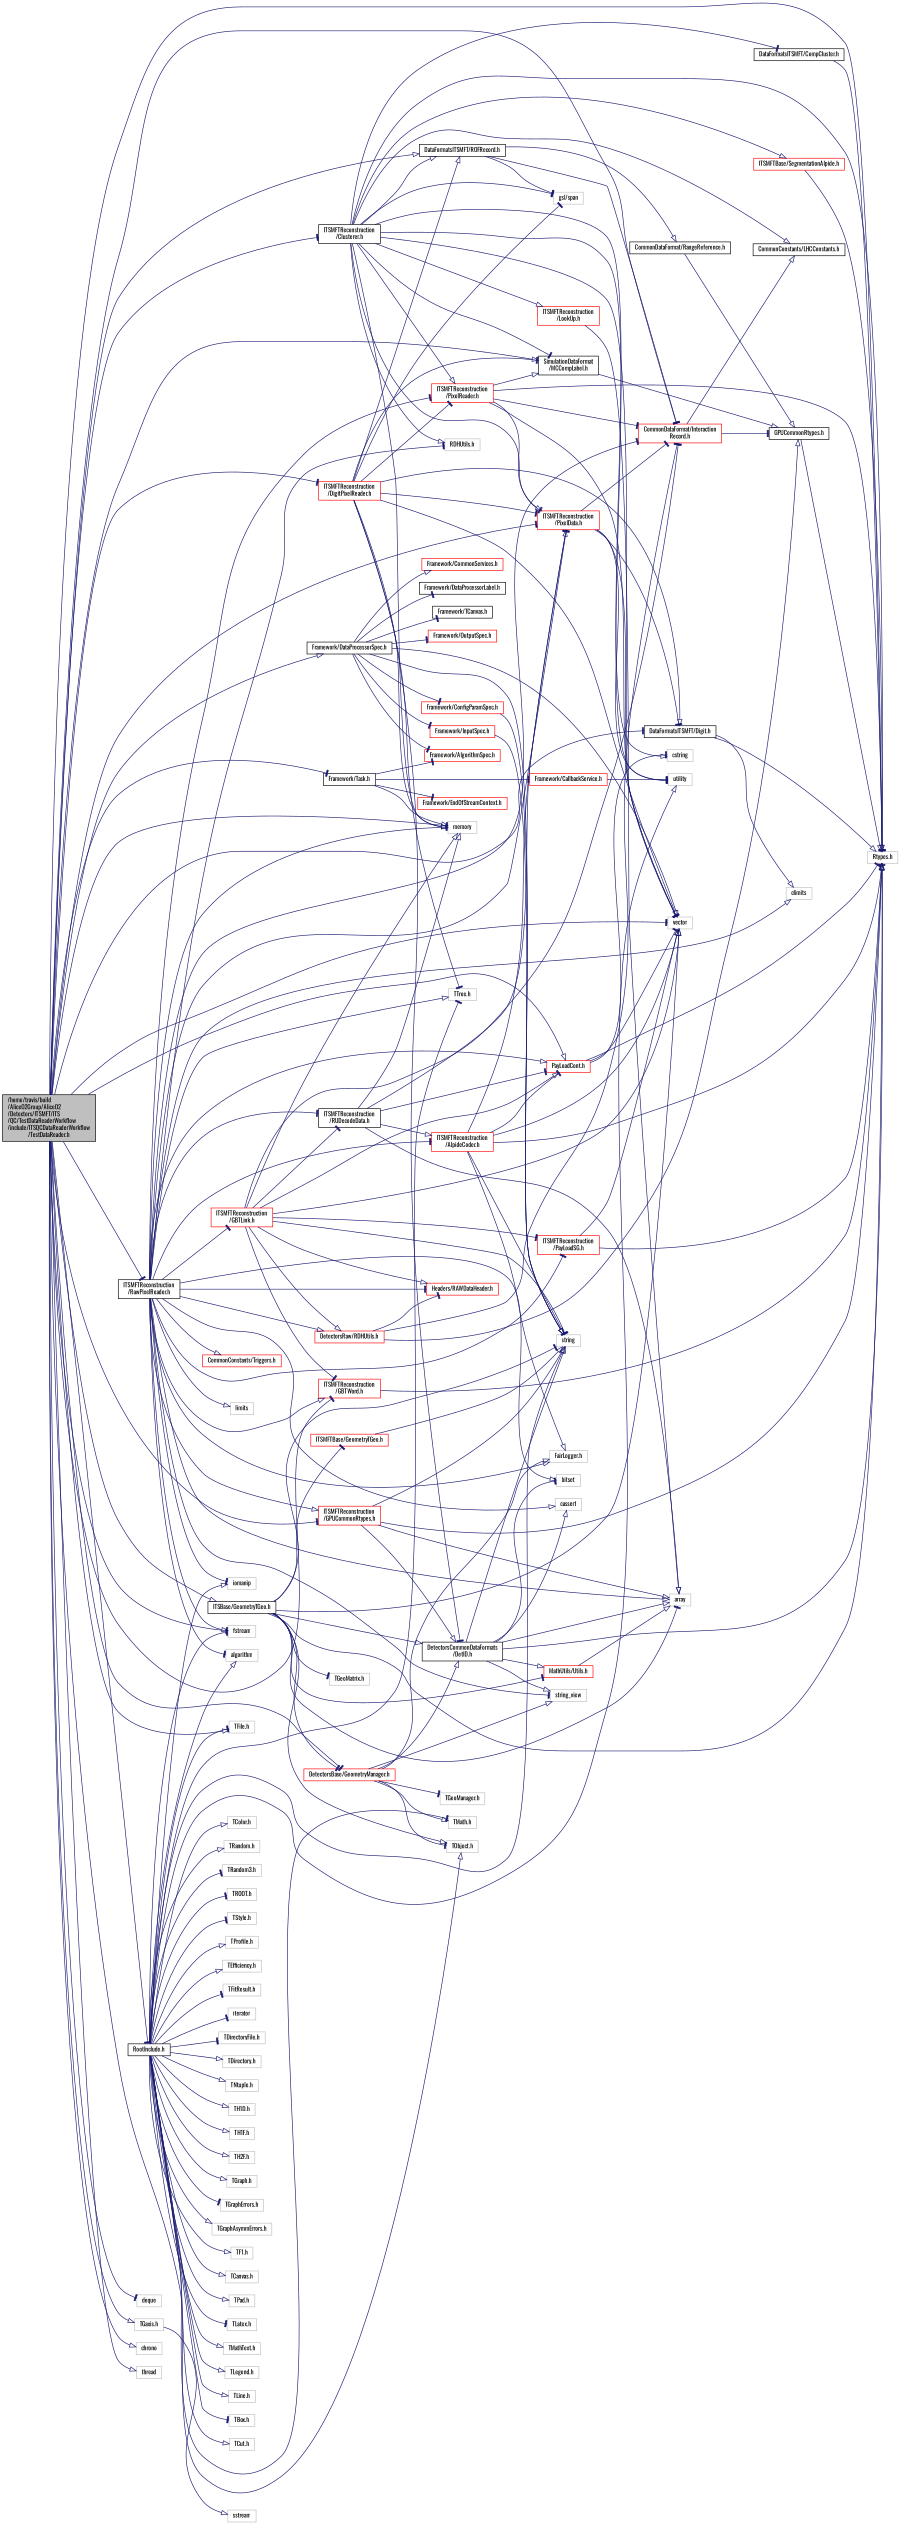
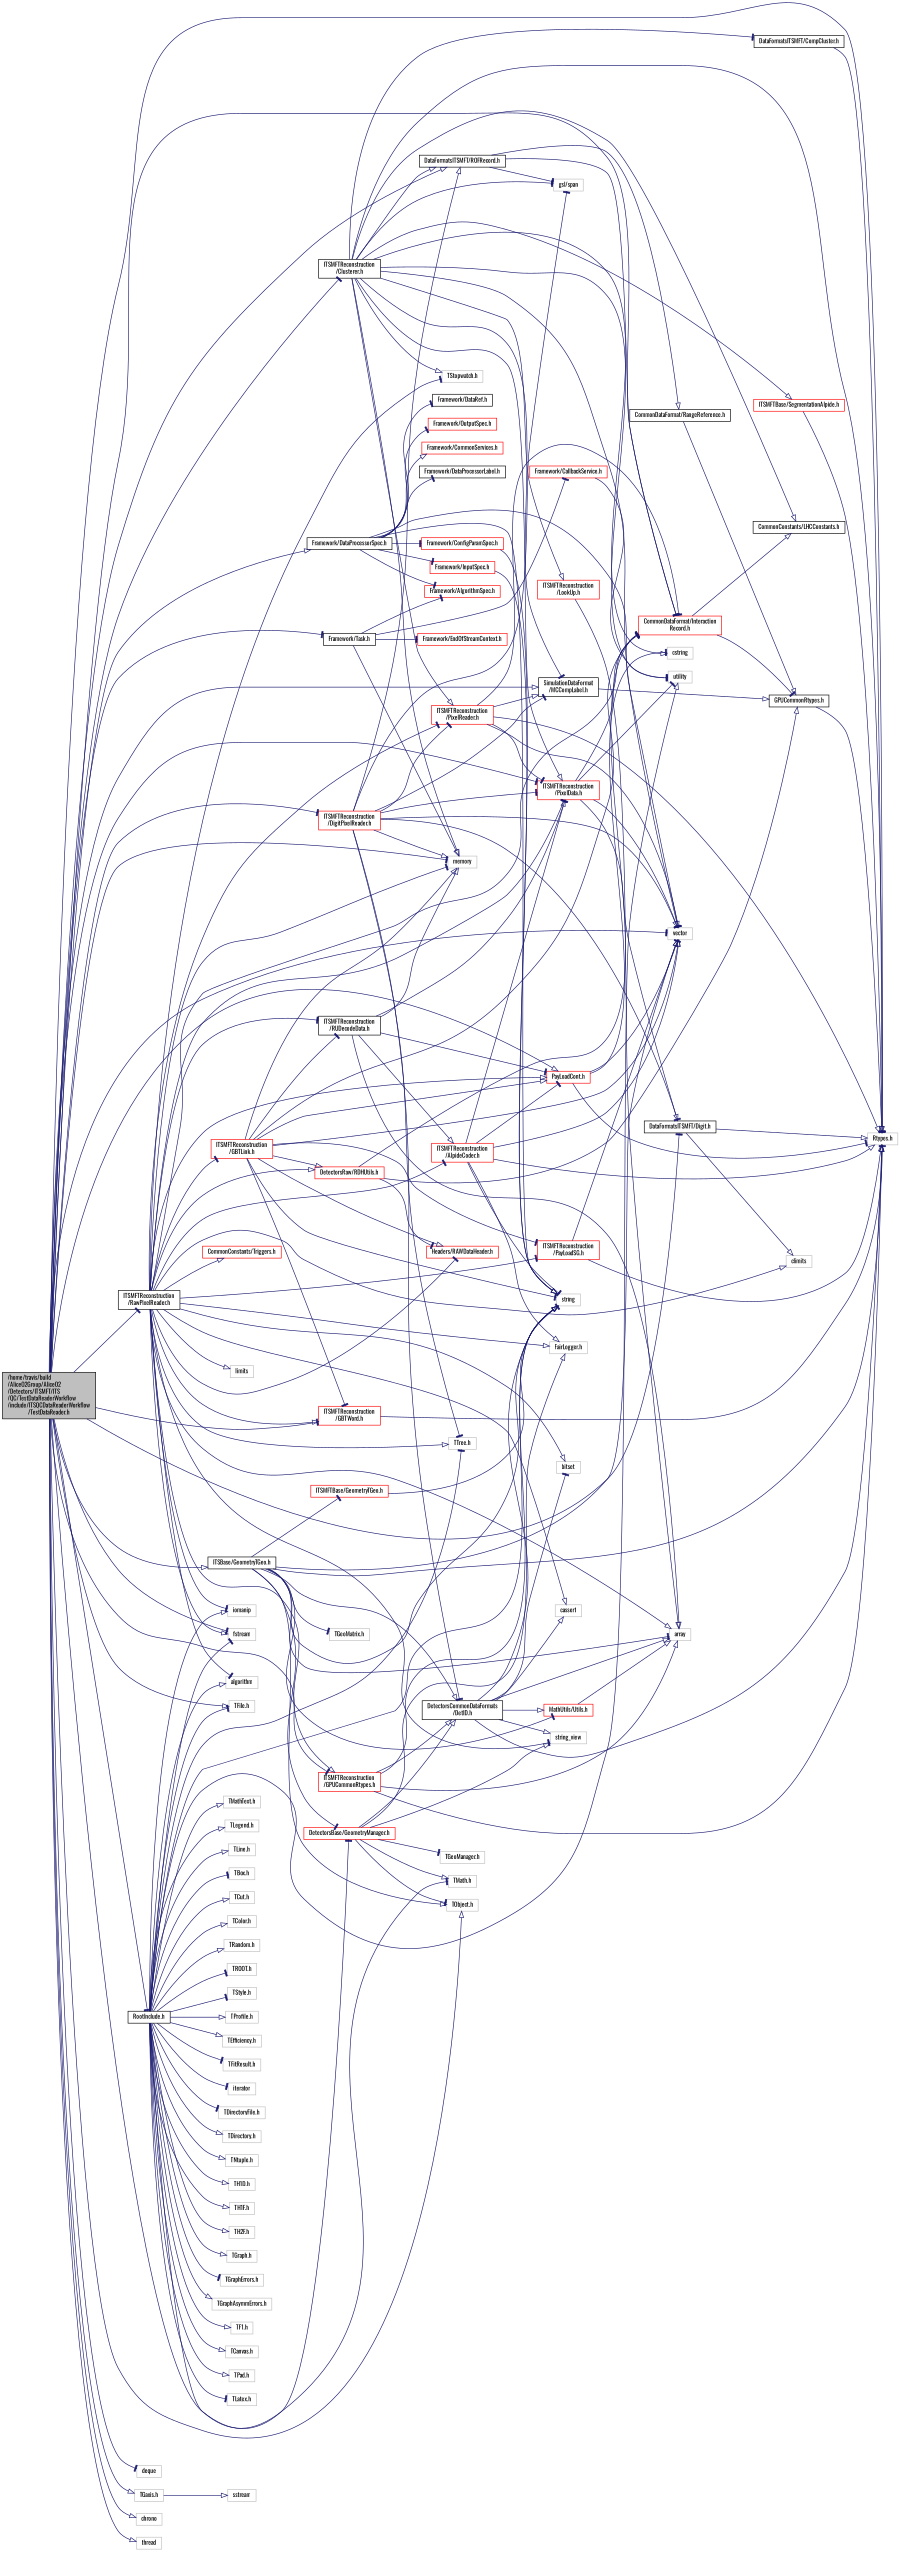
(462, 445) -> (462, 376)
(462, 612) -> (462, 400)
(242, 1871) -> none
